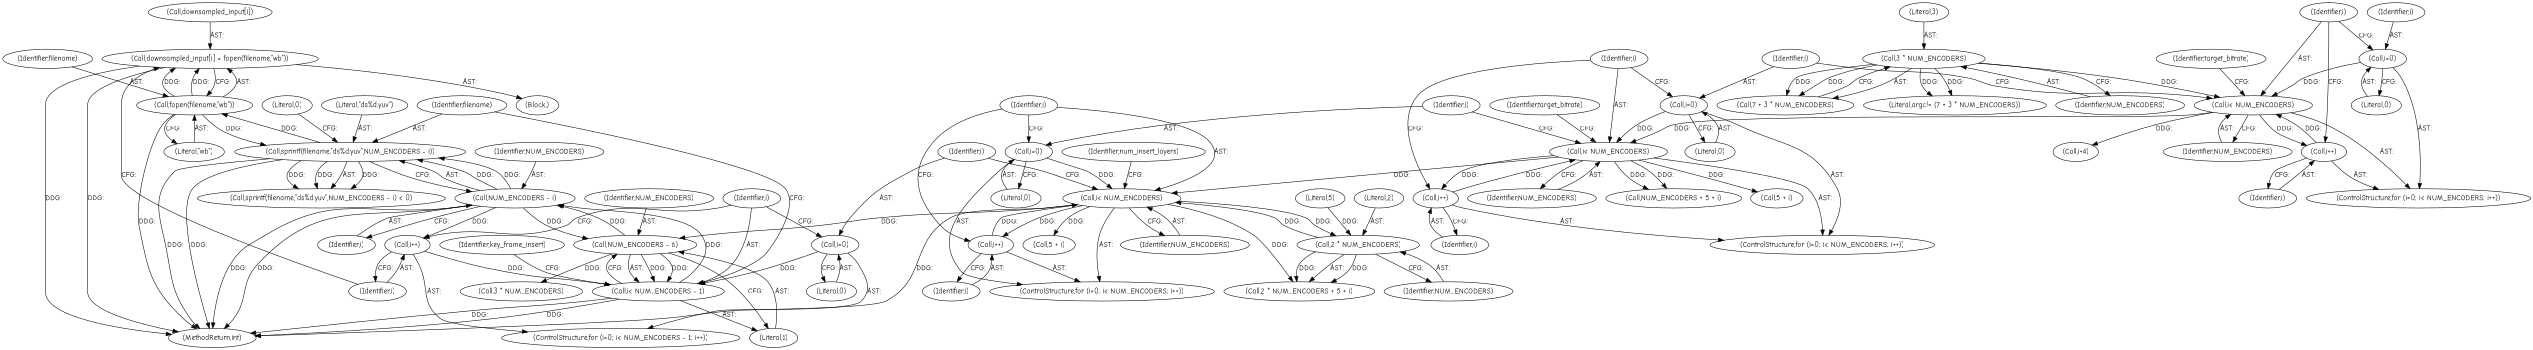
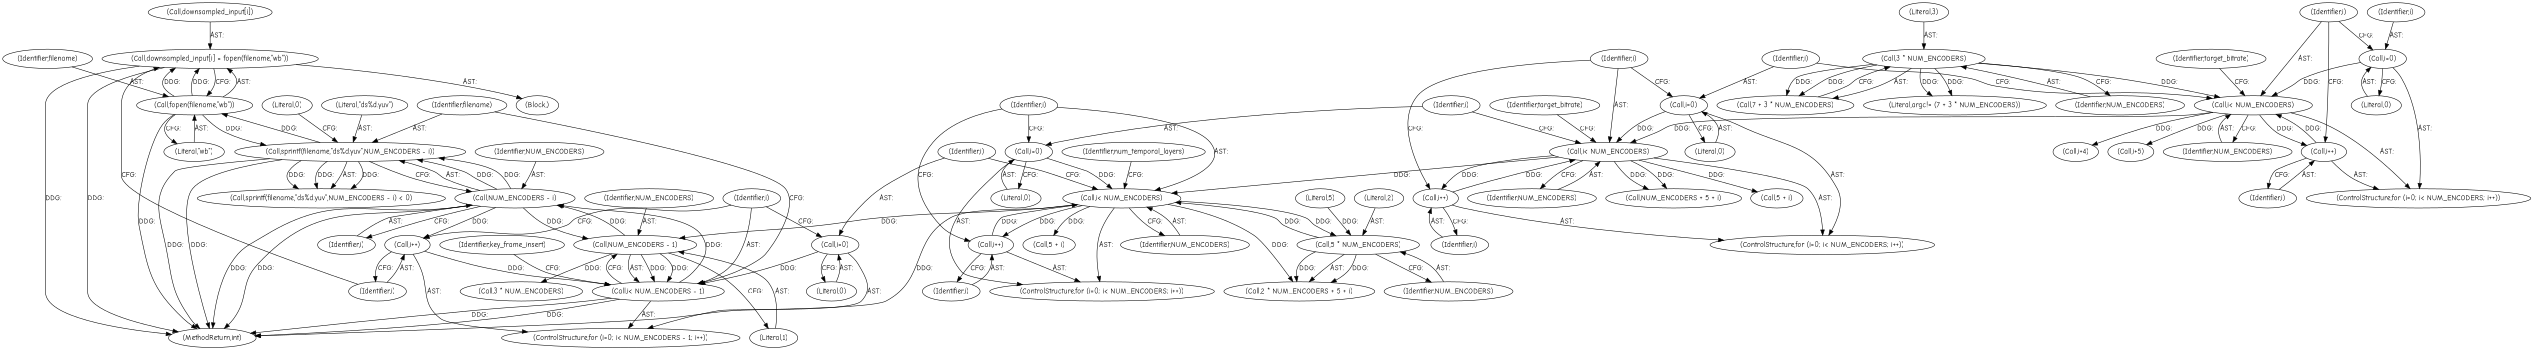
(1134, 152) -> (1134, 152)
none -> (2131, 152)
(635, 245) -> (635, 245)
(1358, 245) -> (1358, 245)
(718, 315) -> (641, 313)
